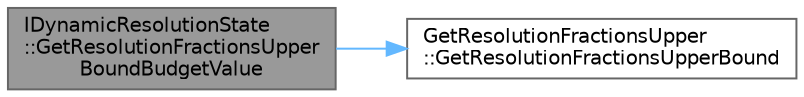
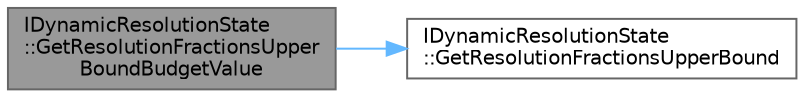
(602, 49) -> (602, 49)
